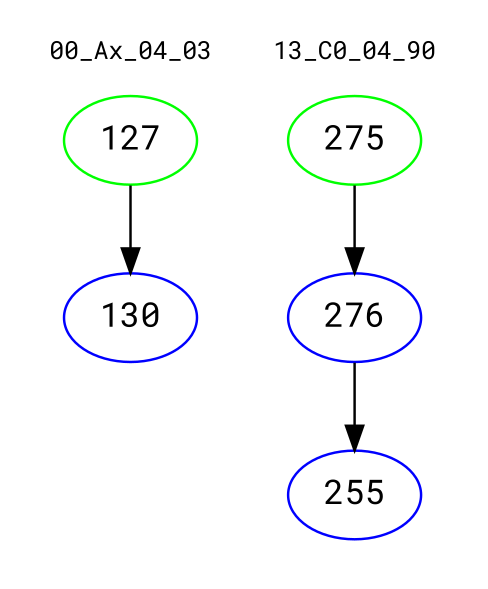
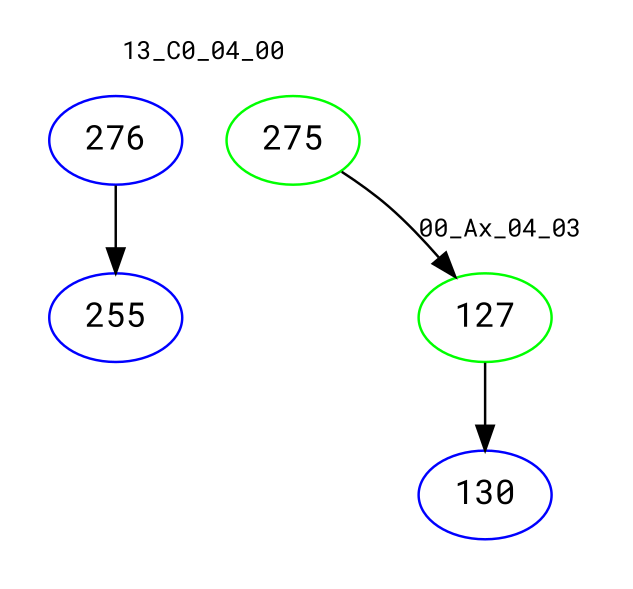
(356, 53) -> (204, 53)
(355, 217) -> (415, 231)
